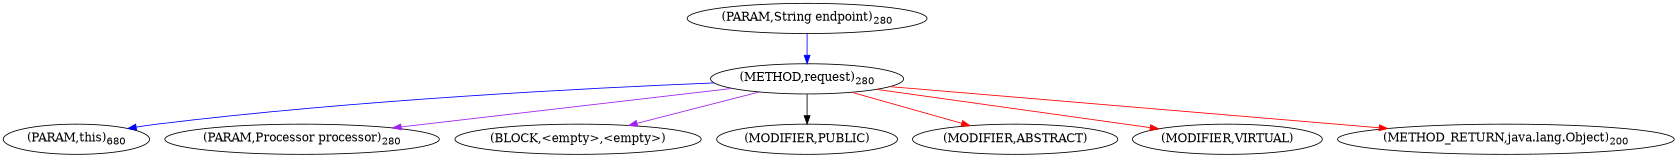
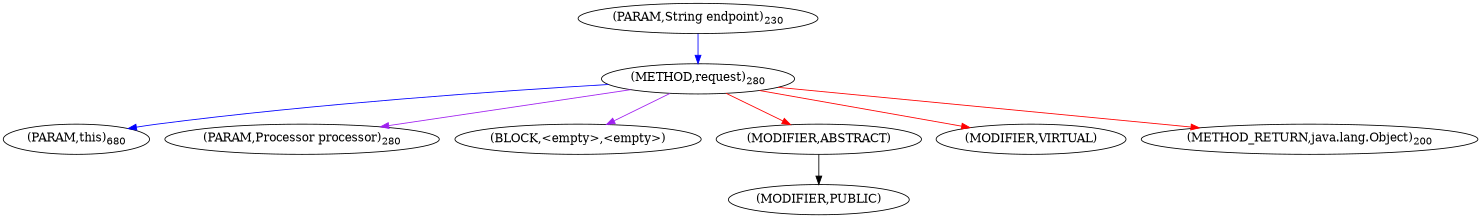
(883, 17) -> (774, 17)
(807, 105) -> (819, 165)
